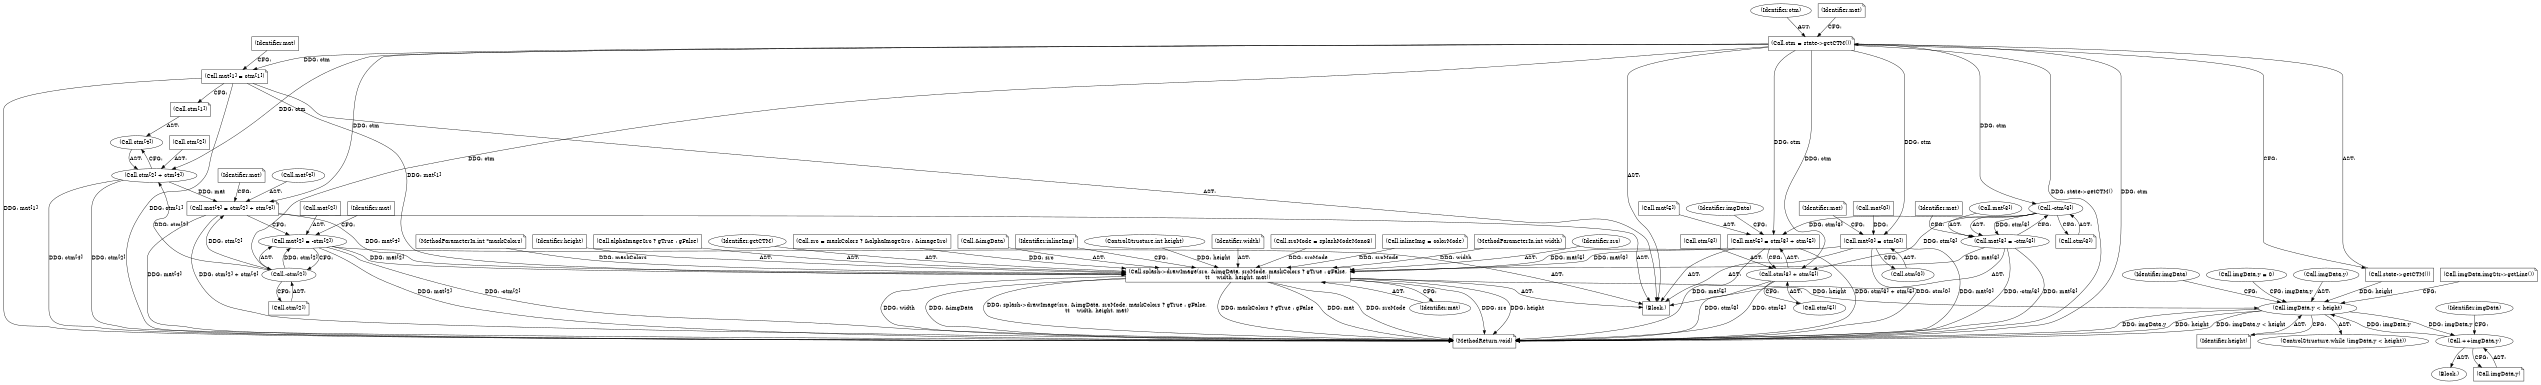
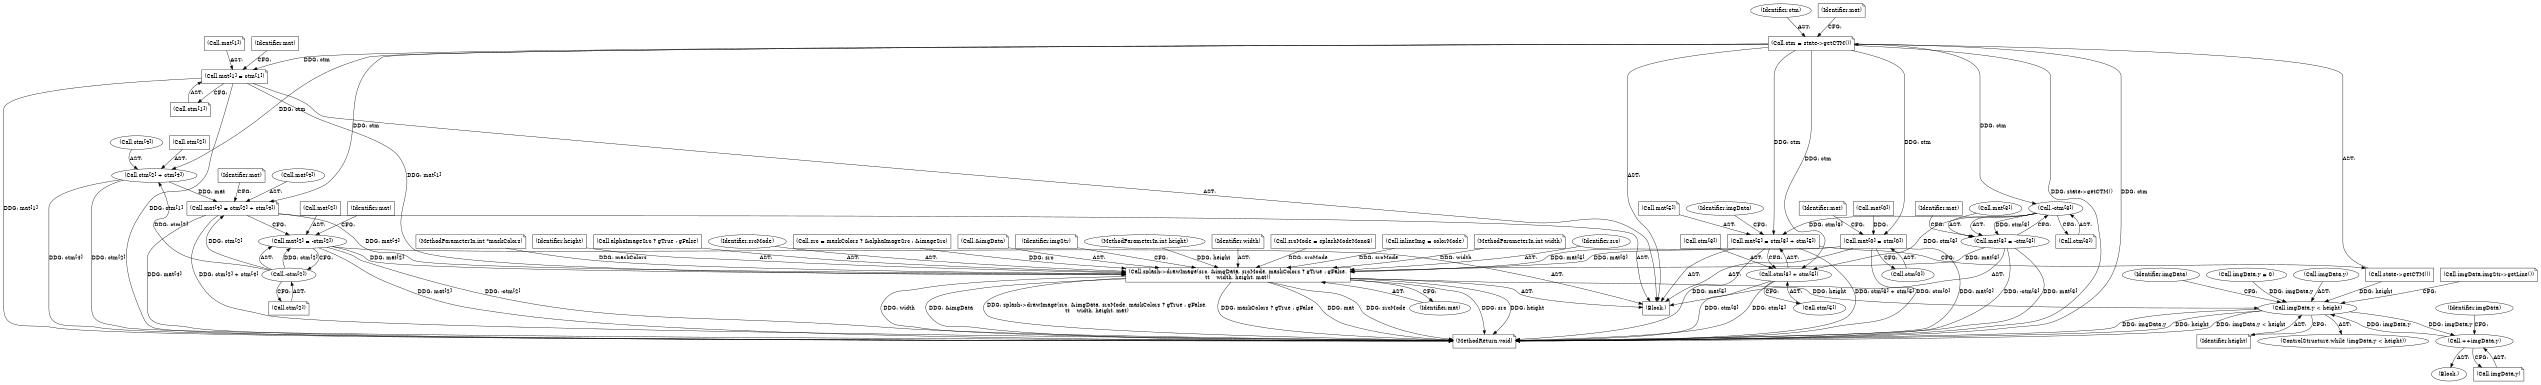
none -> (224, 44)
(2194, 61) -> (2090, 266)
(981, 92) -> none
(165, 125) -> (190, 91)
(148, 160) -> none
(747, 242) -> (747, 242)
(1046, 242) -> (1046, 242)
(1145, 242) -> (1145, 242)
(2291, 292) -> (2291, 292)
